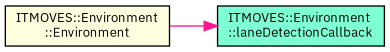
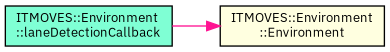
(187, 26) -> (189, 26)
